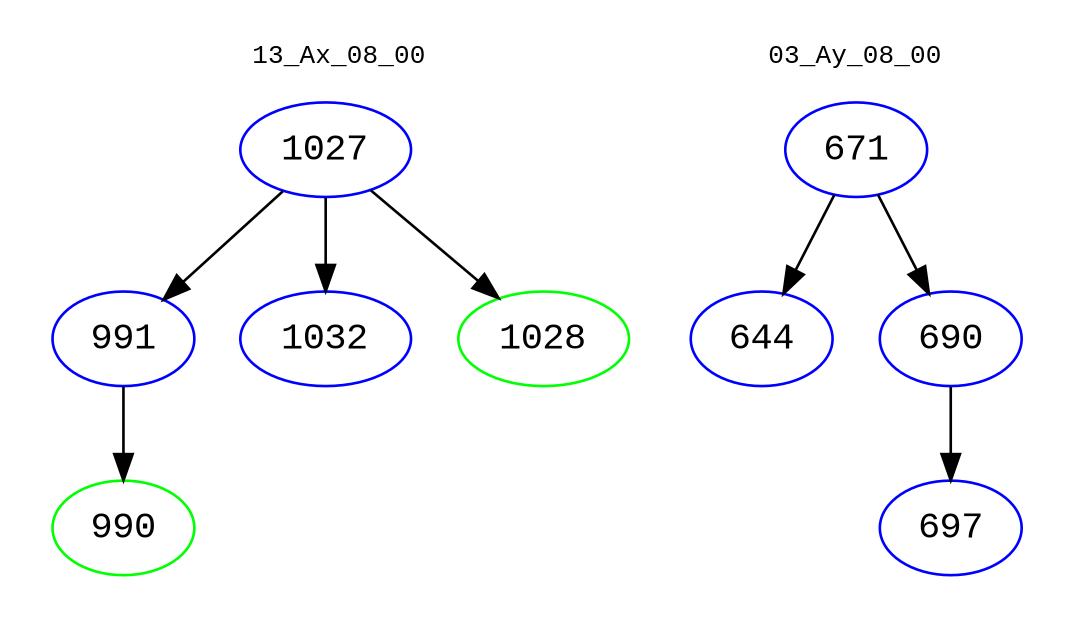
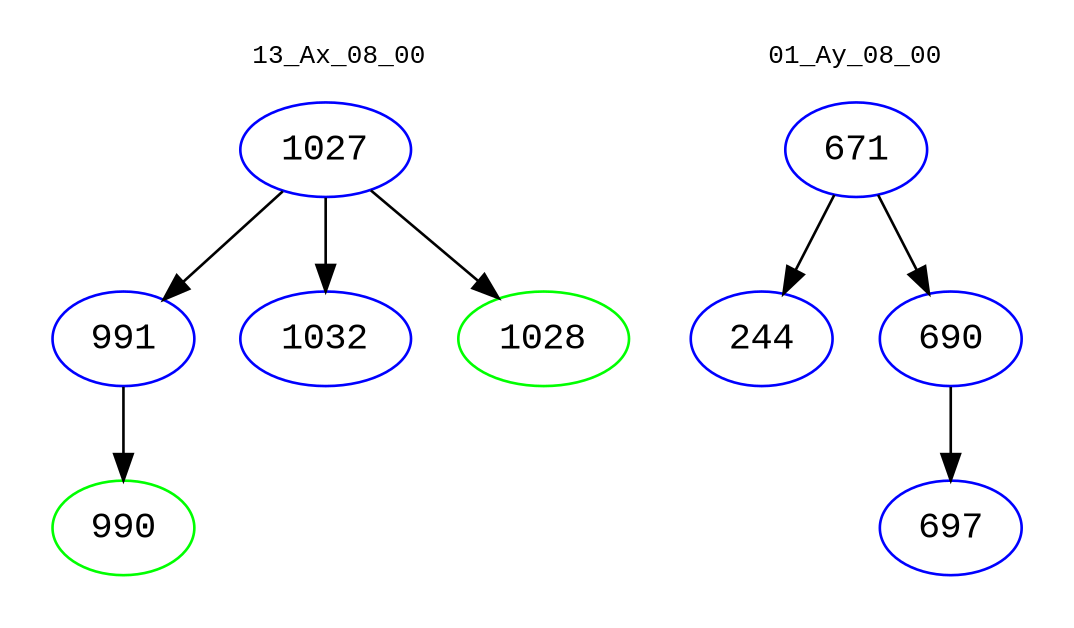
(856, 56) -> (856, 56)
(762, 339) -> (762, 339)
